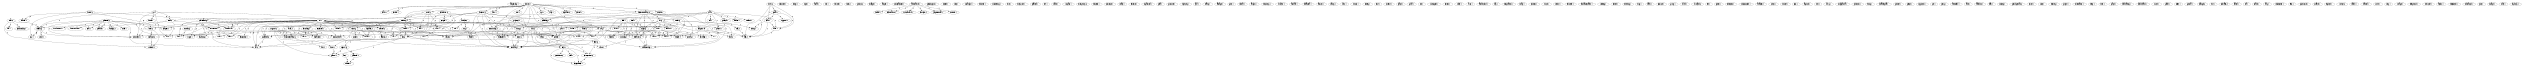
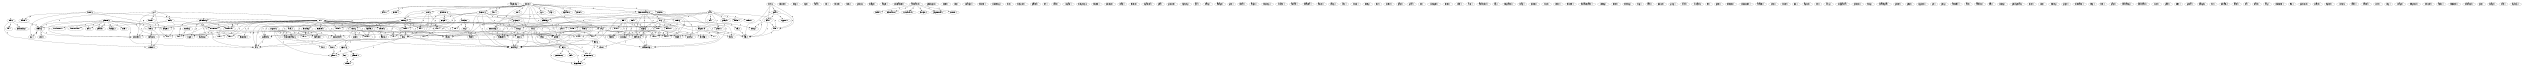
(307, 19) -> none
(488, 20) -> (496, 17)
